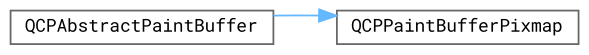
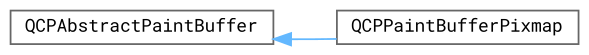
(296, 15) -> (314, 39)
